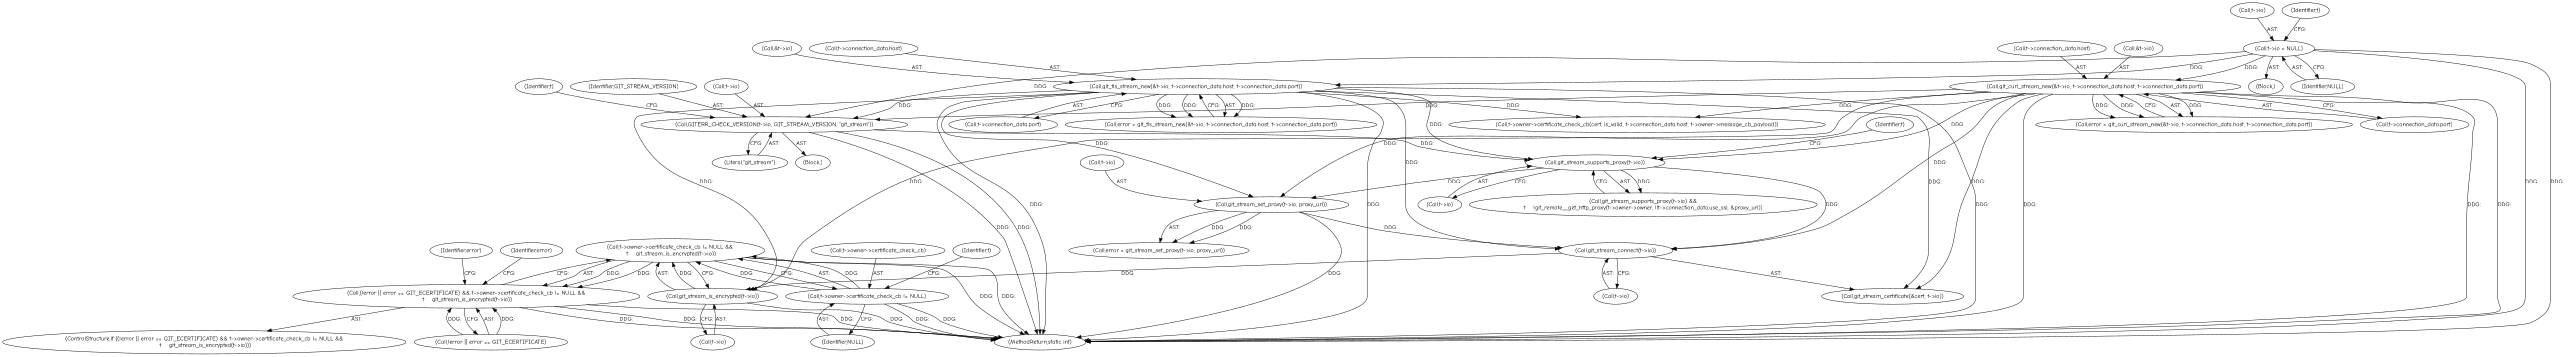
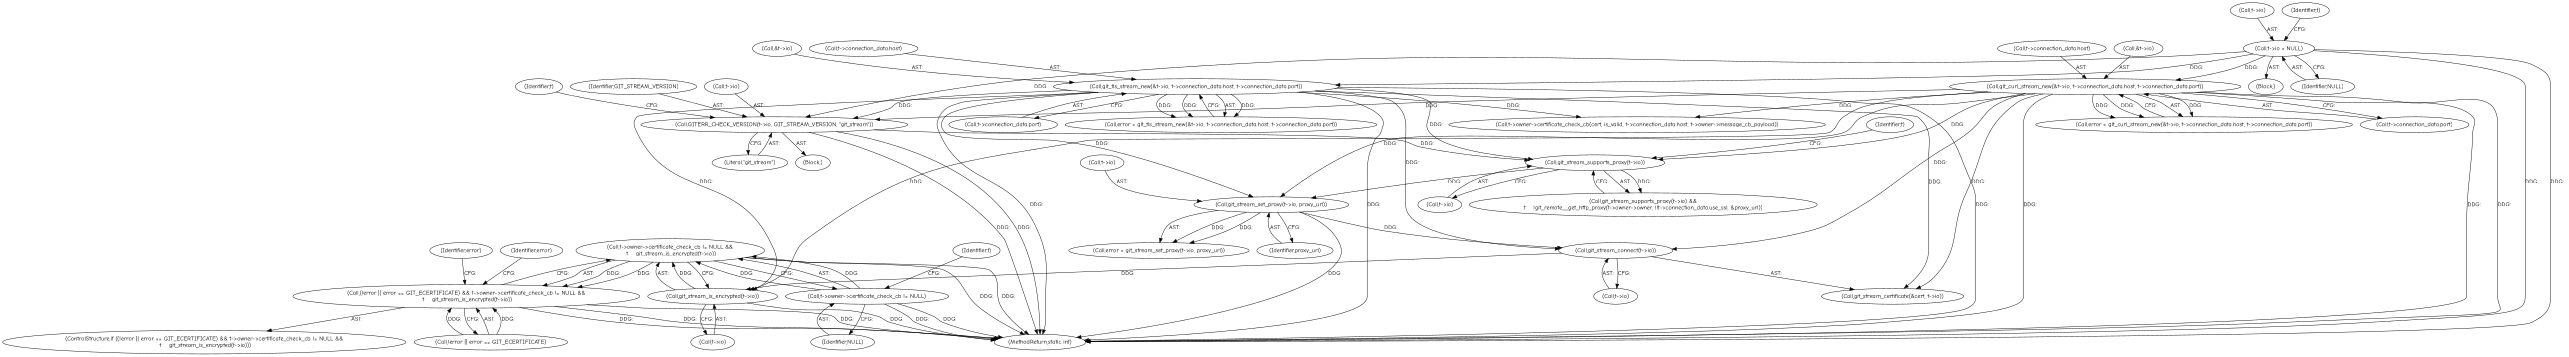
(1823, 196) -> none
(878, 251) -> none
none -> (1295, 251)
